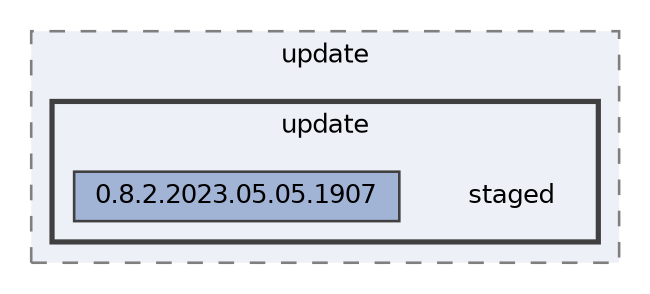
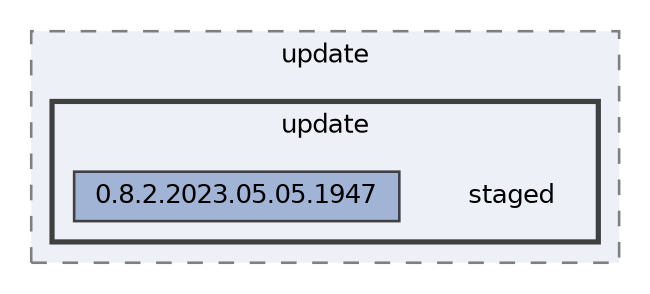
(237, 196) -> (237, 196)
